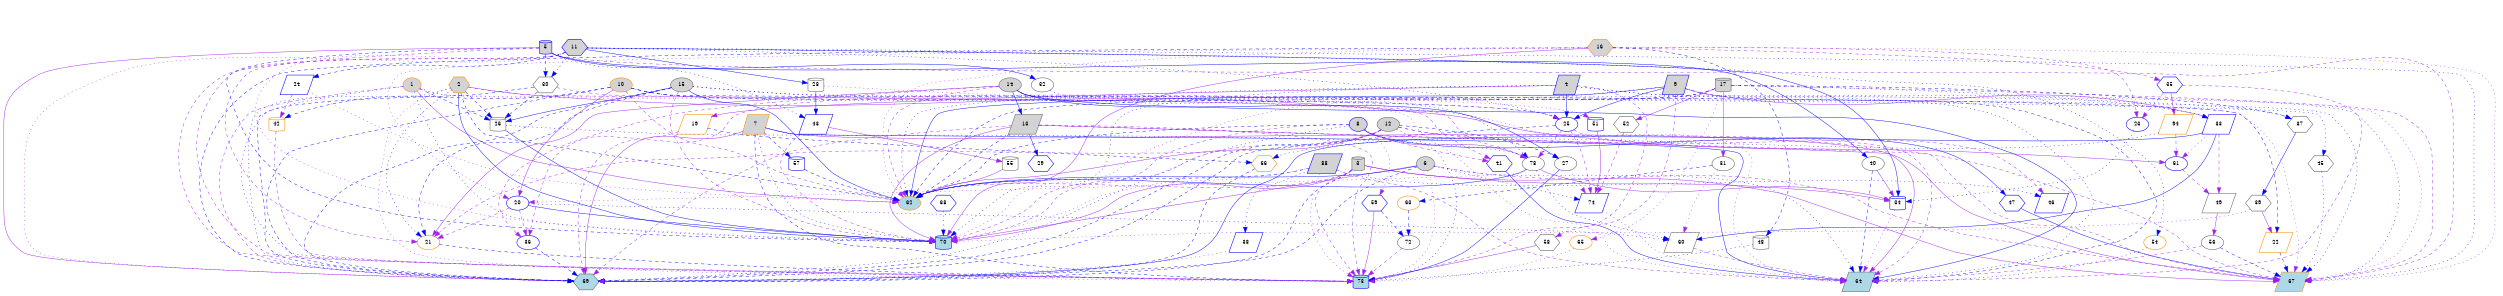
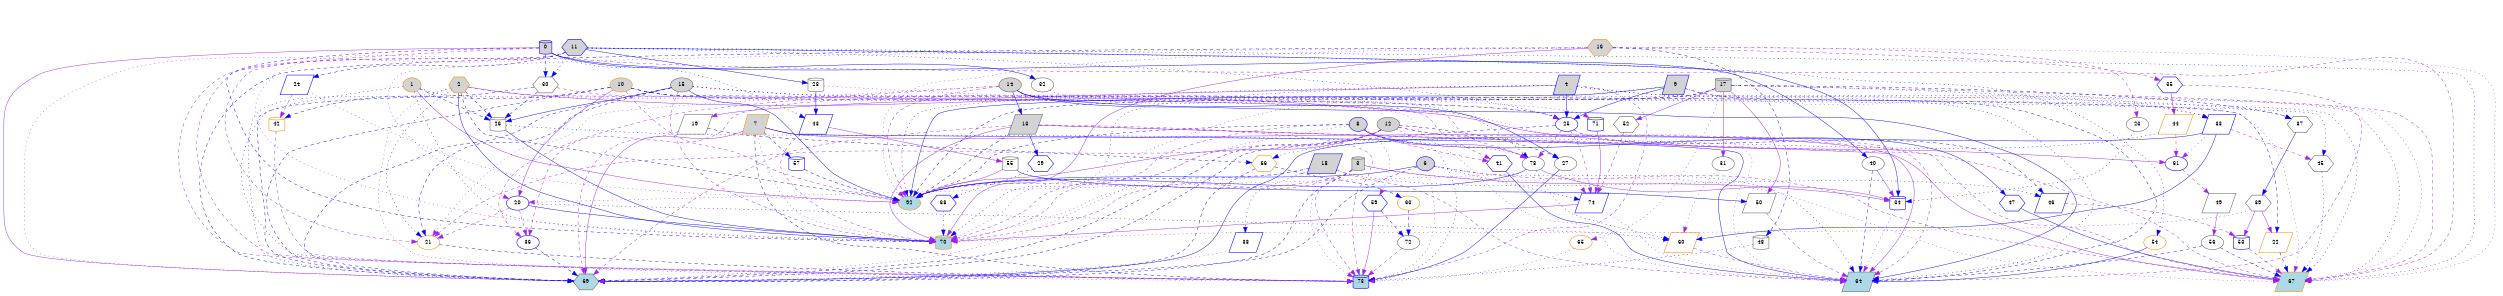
(546, 47) -> (546, 47)
(1944, 99) -> (1944, 99)
(2155, 103) -> none
(665, 107) -> (665, 107)
(695, 124) -> (695, 124)
(1596, 124) -> (1596, 124)
(2137, 124) -> (2137, 124)
(2176, 124) -> (2176, 124)
(1812, 141) -> (1812, 141)
(2219, 161) -> (2259, 140)
(1325, 164) -> (1325, 164)
(1426, 164) -> (1426, 164)
none -> (995, 183)
(1511, 190) -> (1336, 179)
(1142, 191) -> (1142, 191)
(909, 203) -> (909, 203)
(1187, 203) -> (1314, 220)
none -> (1759, 203)
(1822, 207) -> (1822, 207)
(819, 222) -> (819, 222)
(245, 241) -> none
(943, 243) -> (943, 243)
(1547, 243) -> none
(1682, 243) -> (1682, 243)
none -> (2241, 243)
(986, 245) -> (986, 245)
(2025, 270) -> (2025, 270)
(2014, 275) -> (2014, 275)
